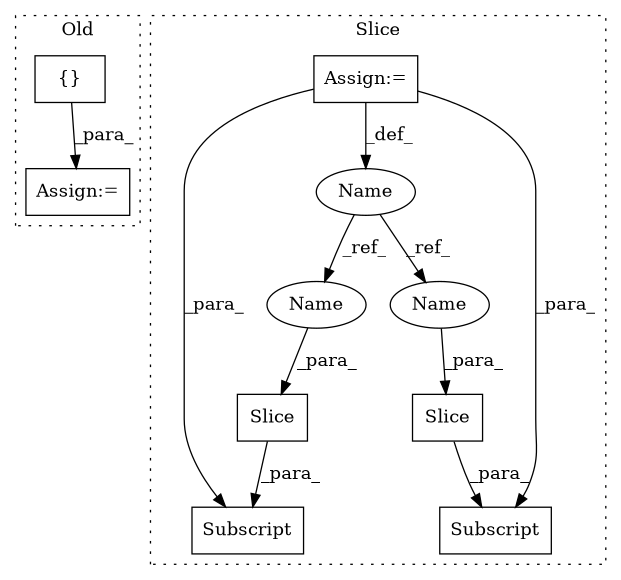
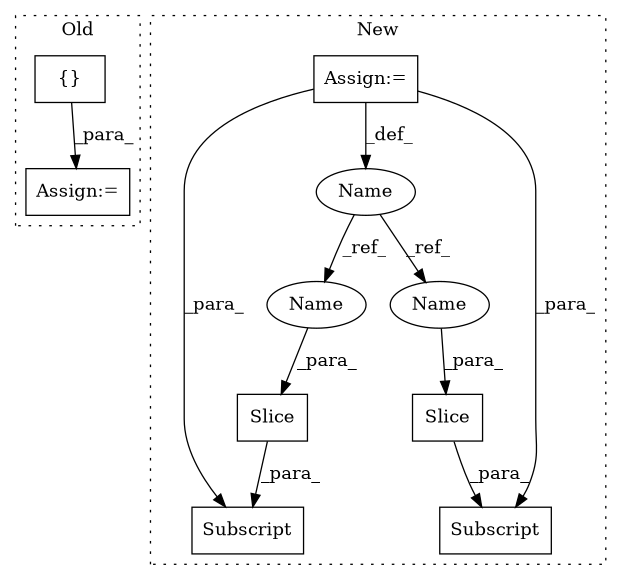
(378, 30) -> (378, 30)
